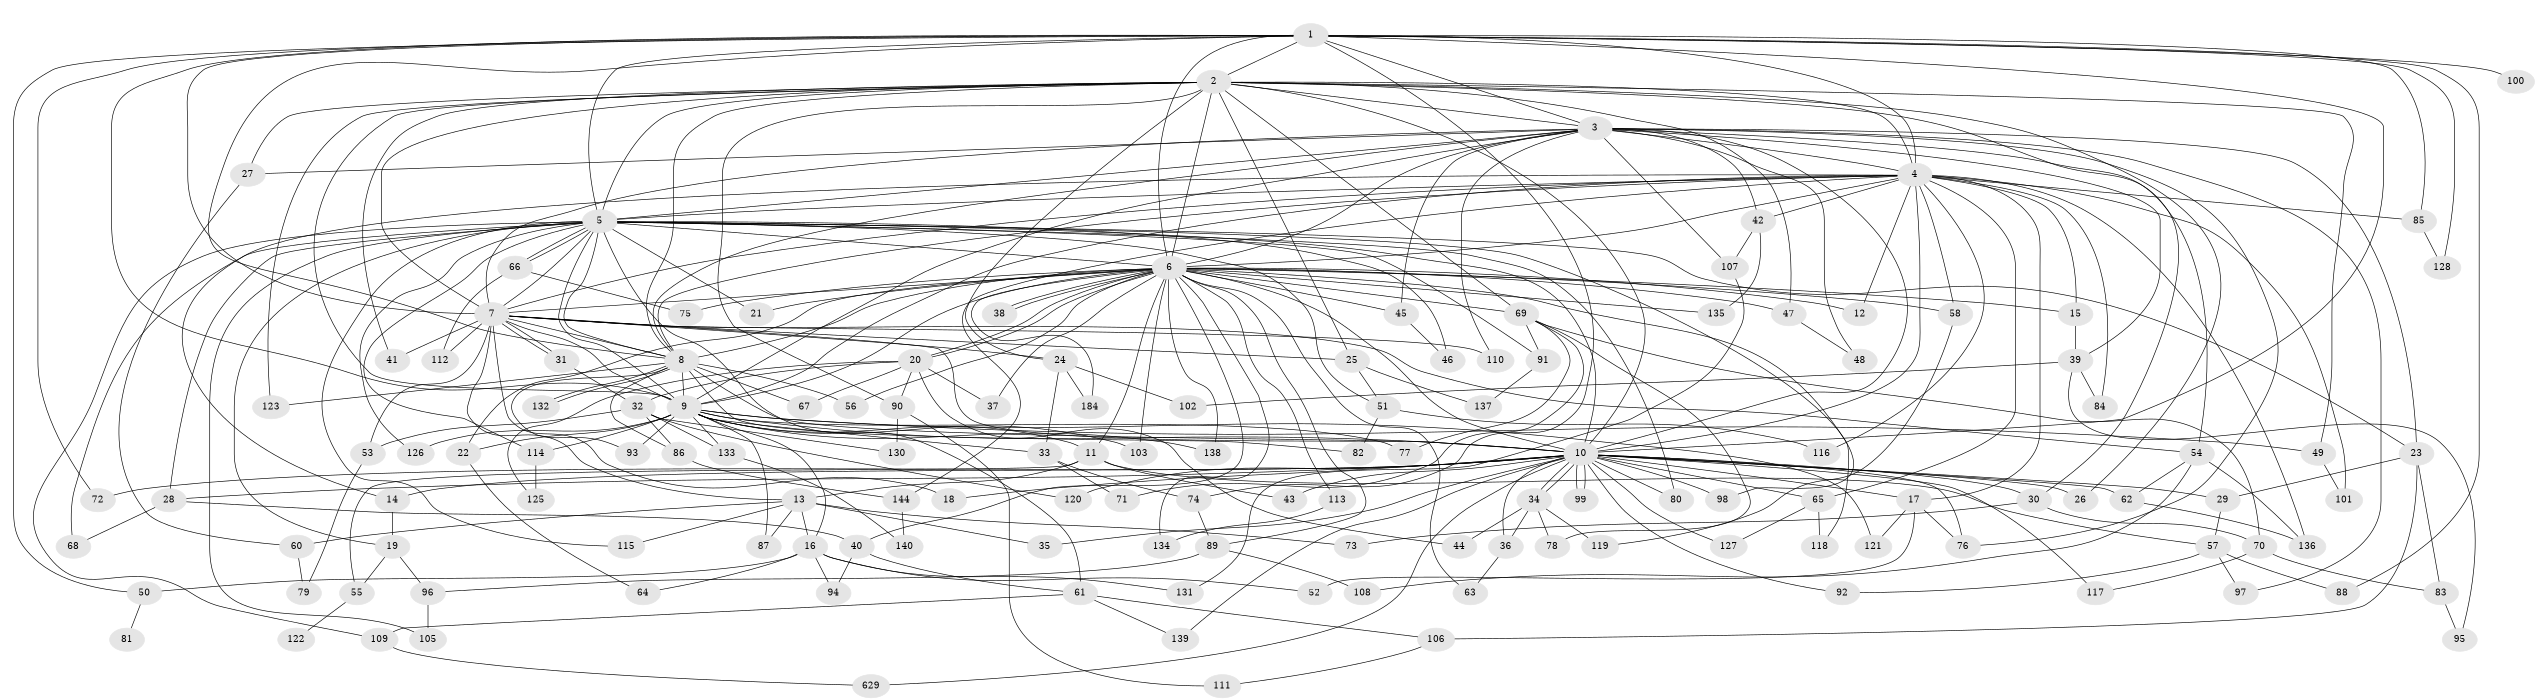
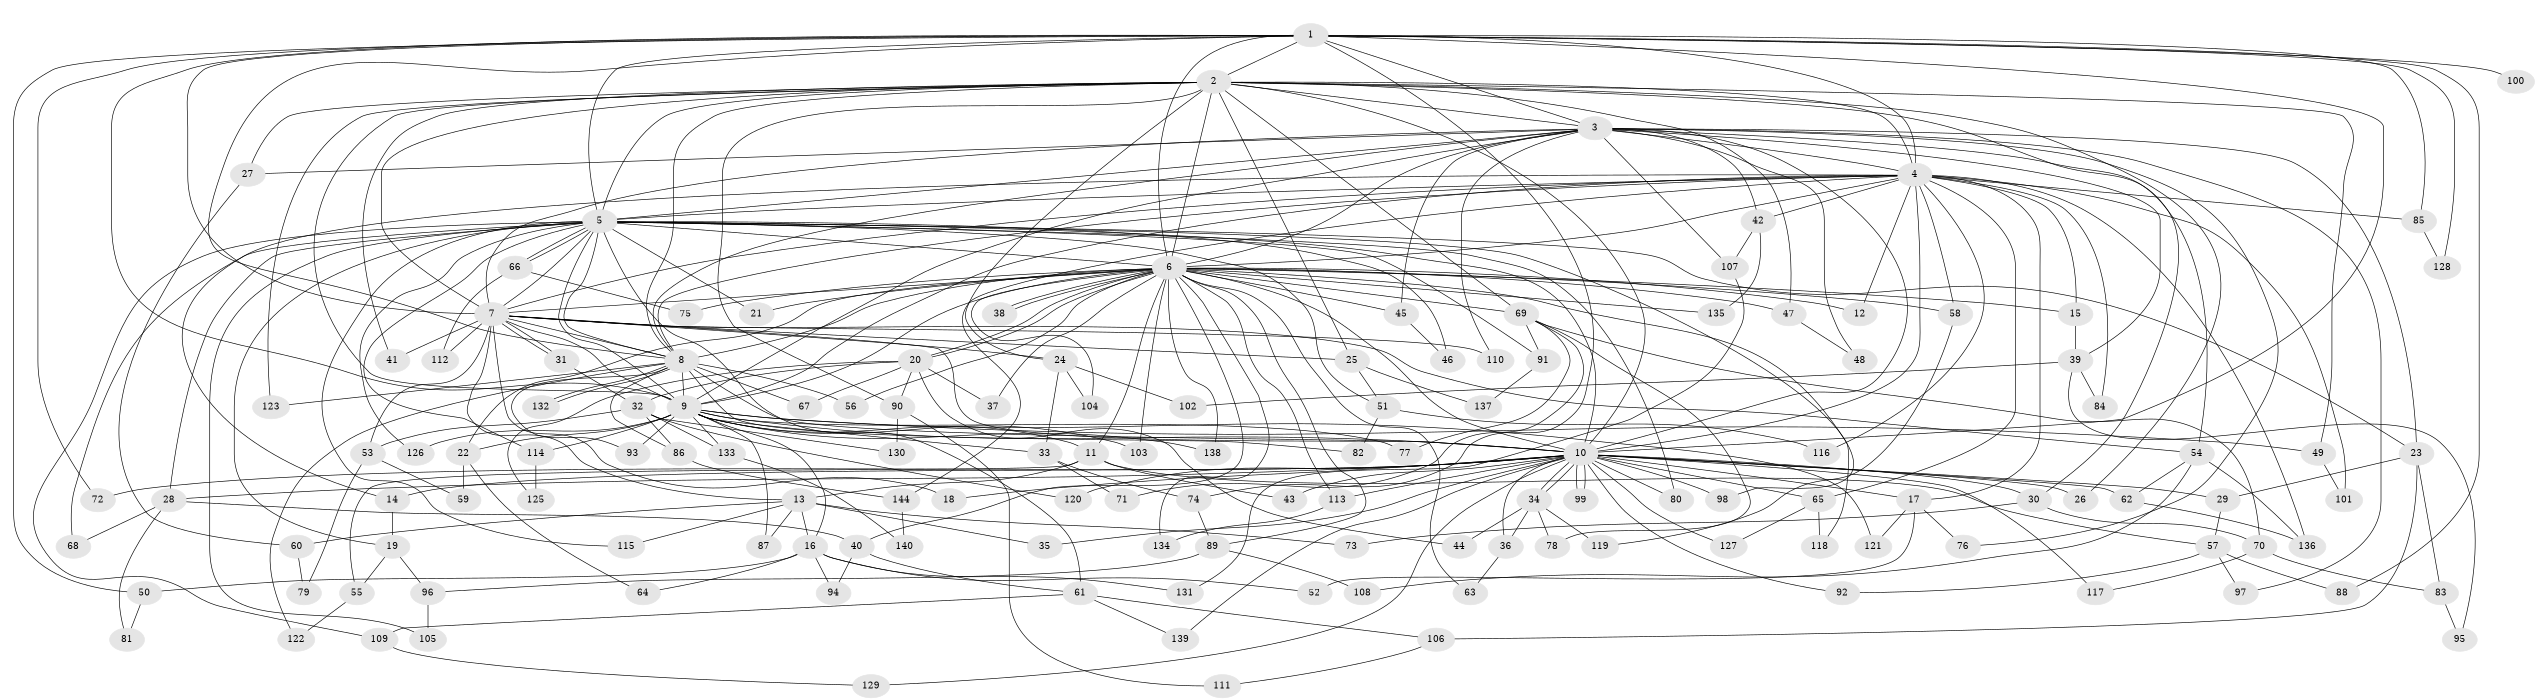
(1090, 407) -> (1090, 407)
none -> (397, 420)
(1796, 466) -> (1459, 476)
none -> (464, 500)
none -> (127, 565)
(871, 686) -> (871, 686)
